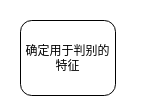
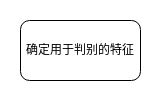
(68, 58) -> (81, 51)
